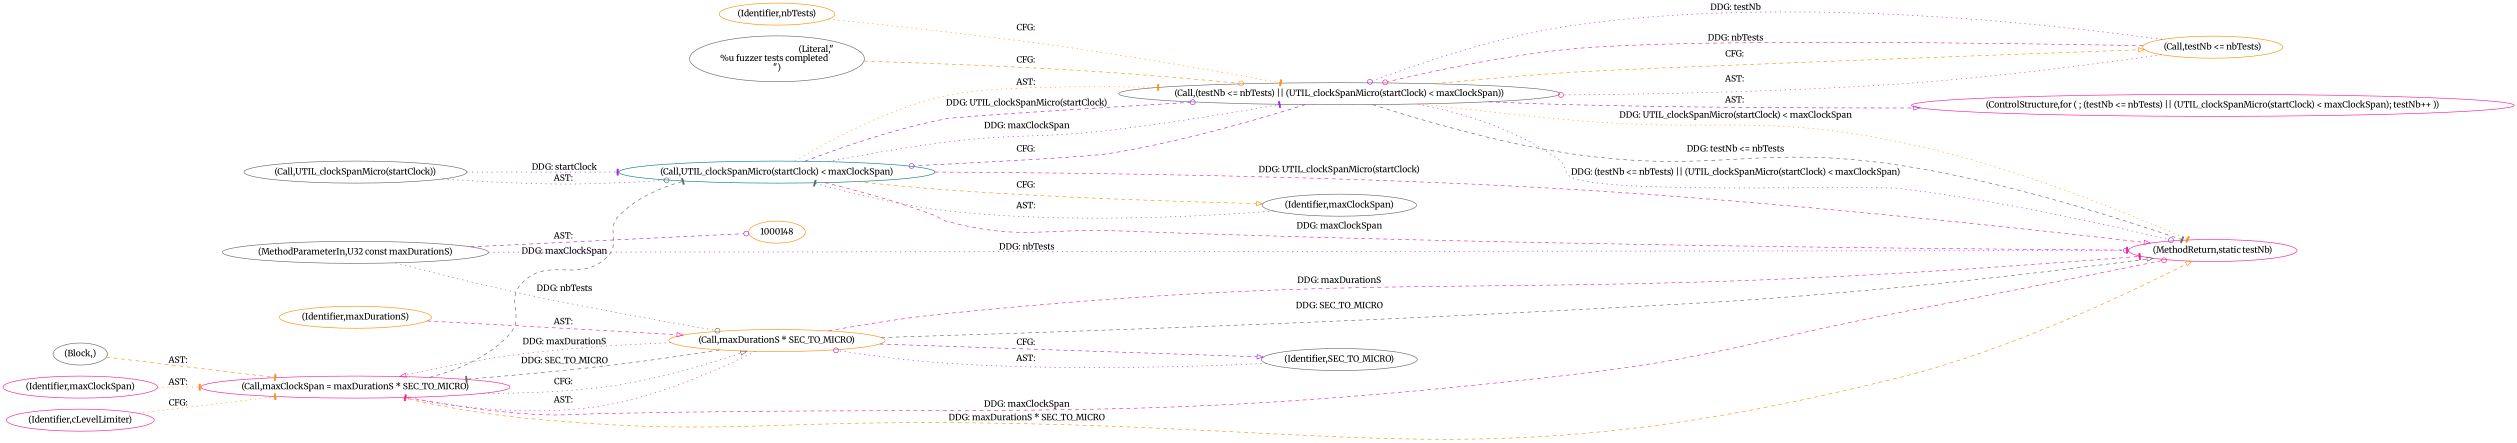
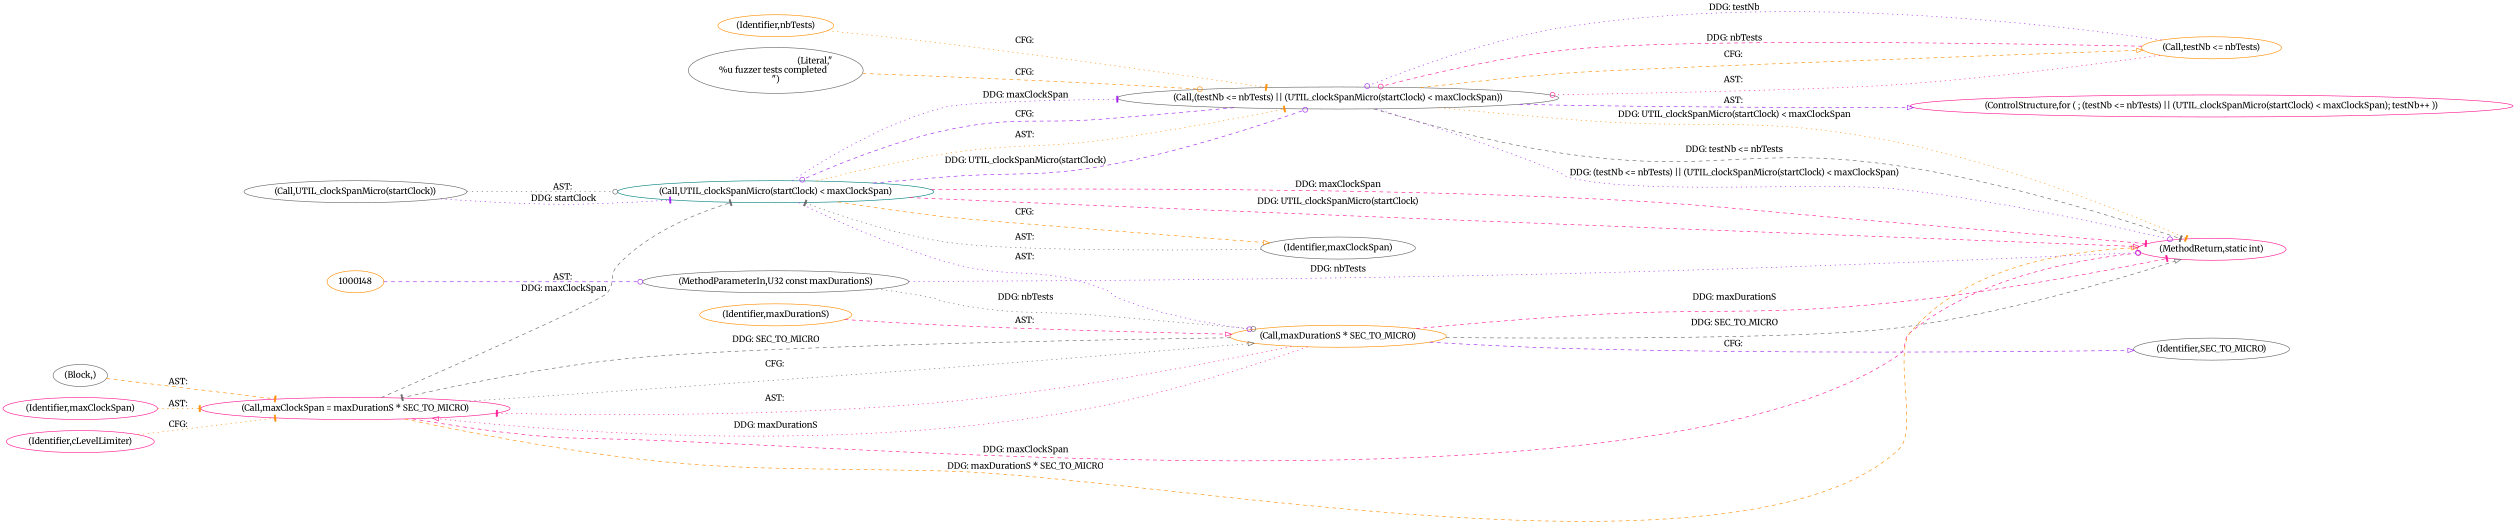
(607, 240) -> (511, 282)
(2213, 251) -> (2212, 249)
(1052, 367) -> (1021, 273)
